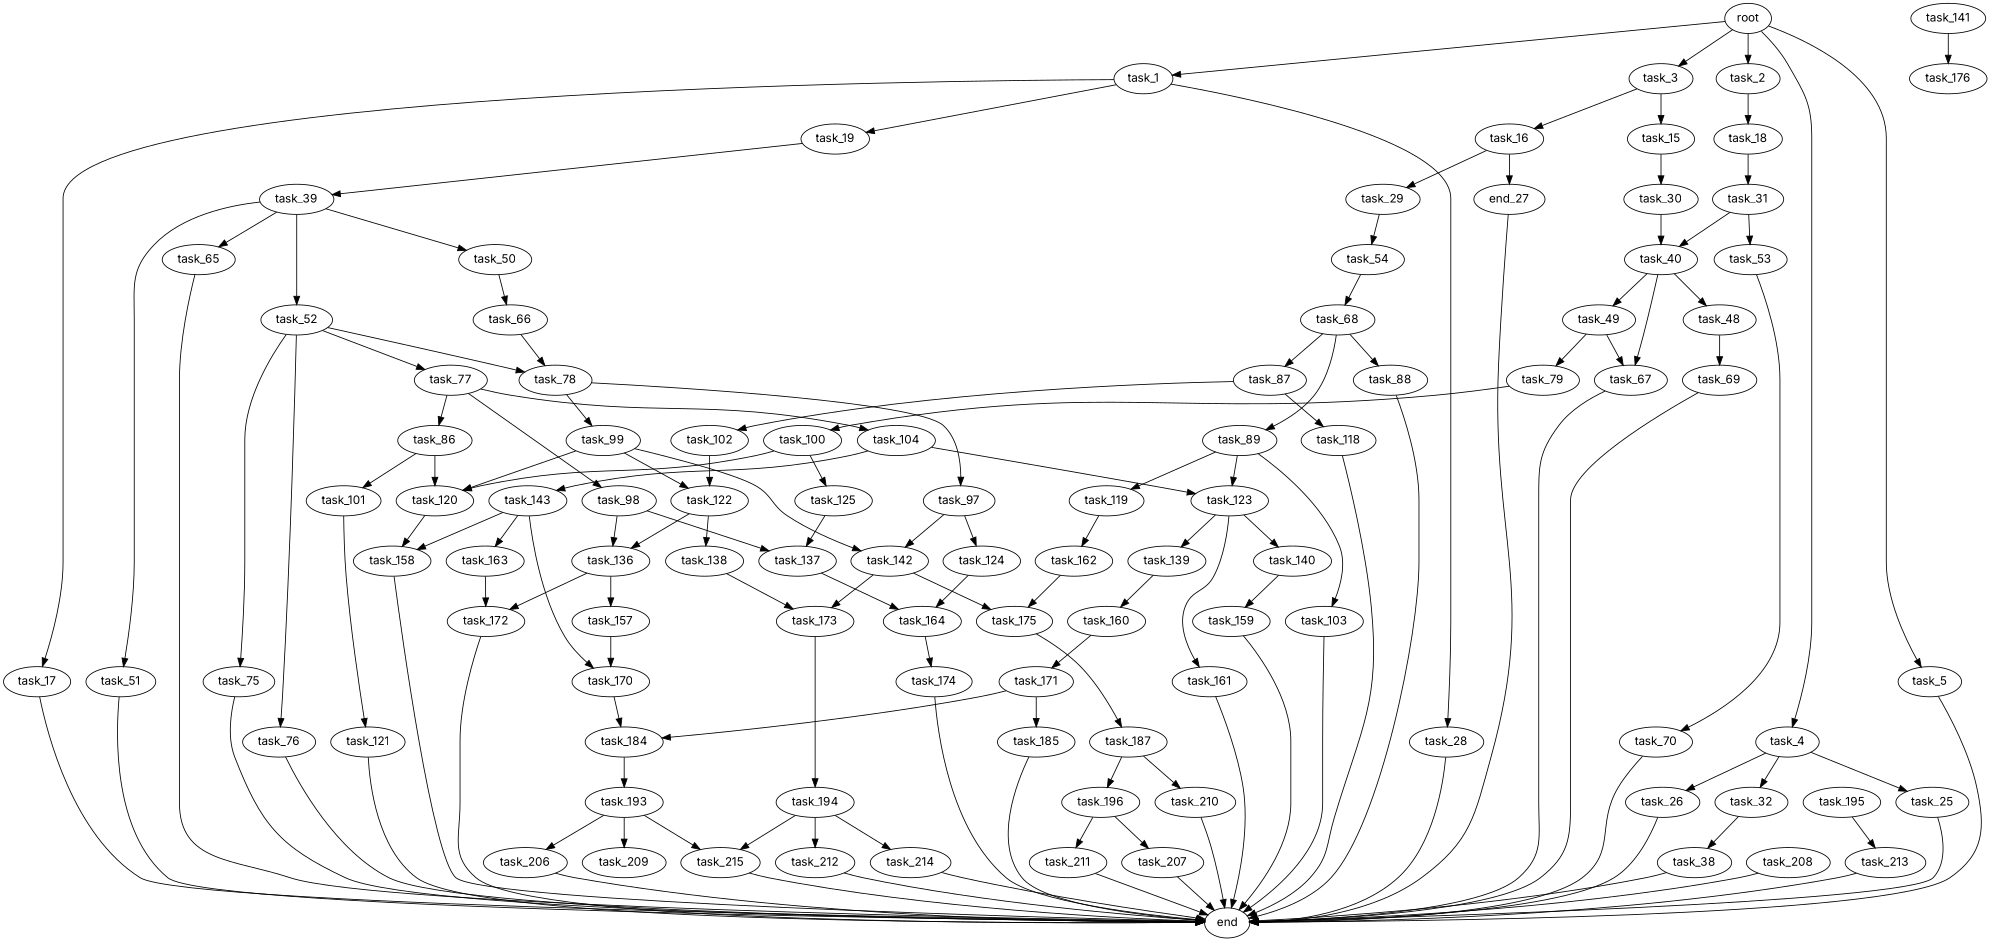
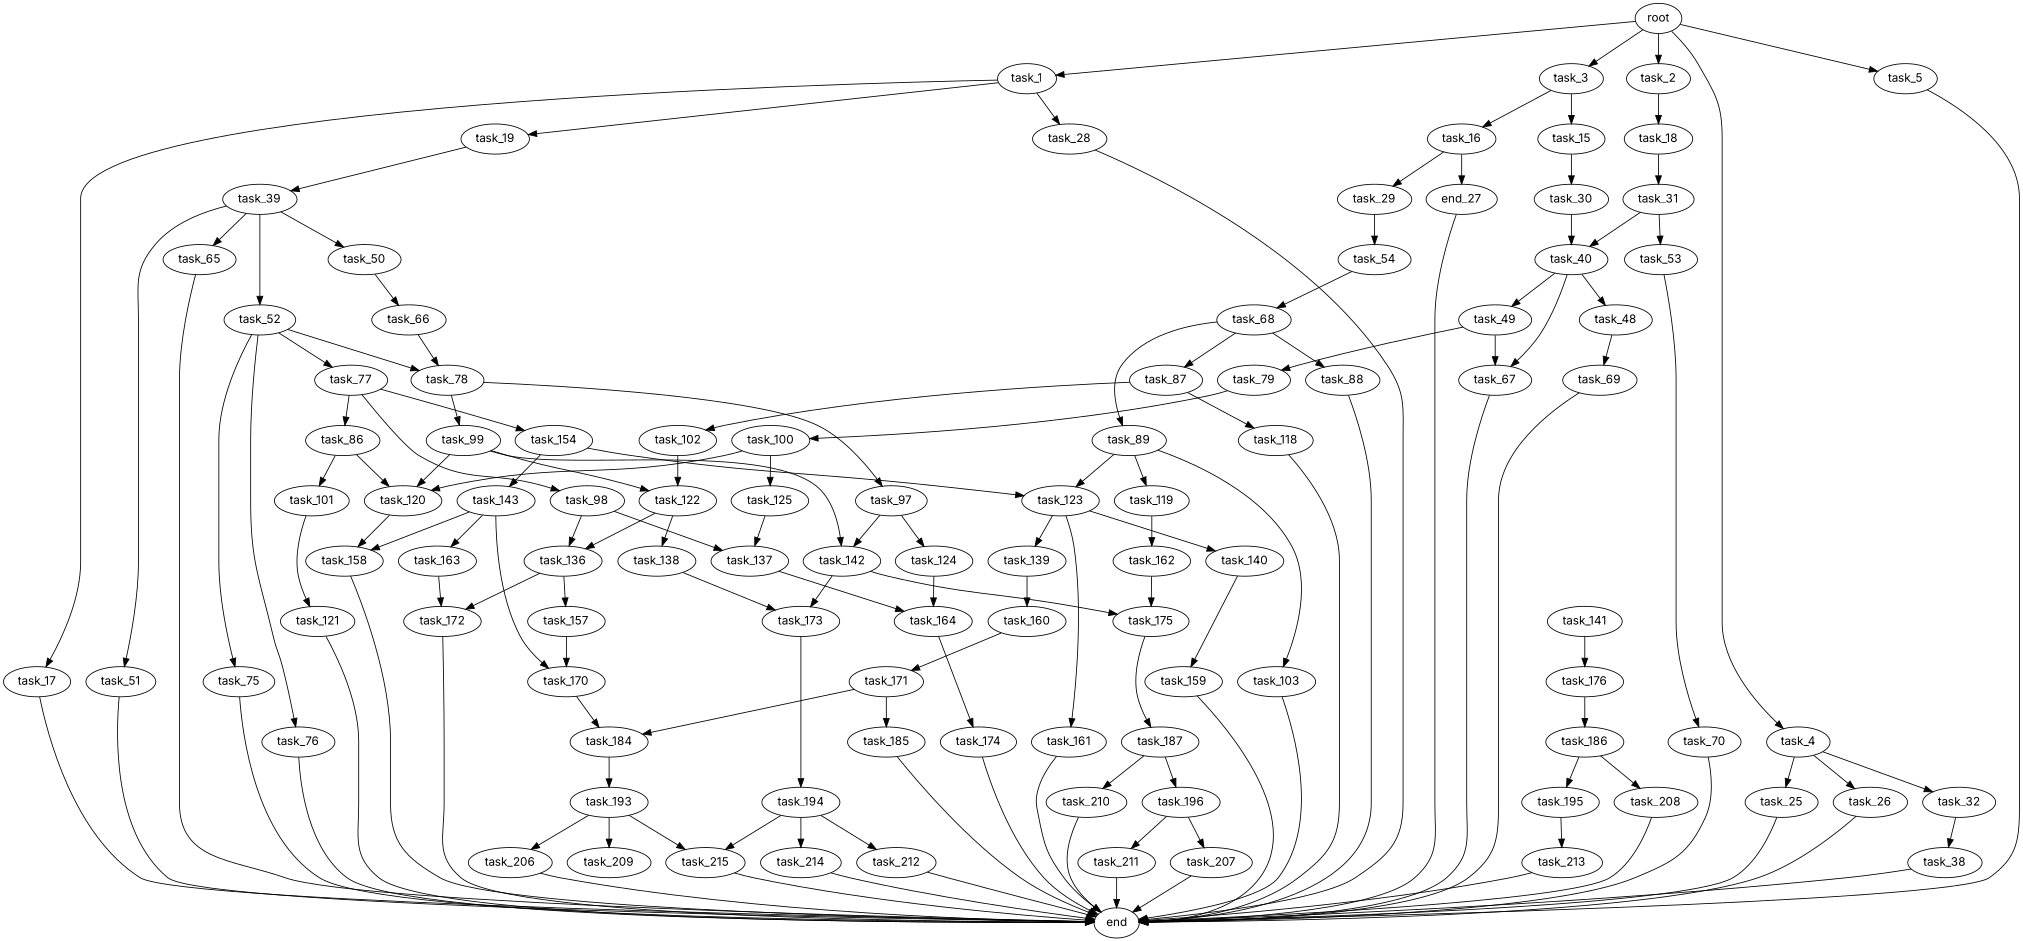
(896, 441) -> (554, 441)
none -> (1585, 742)
